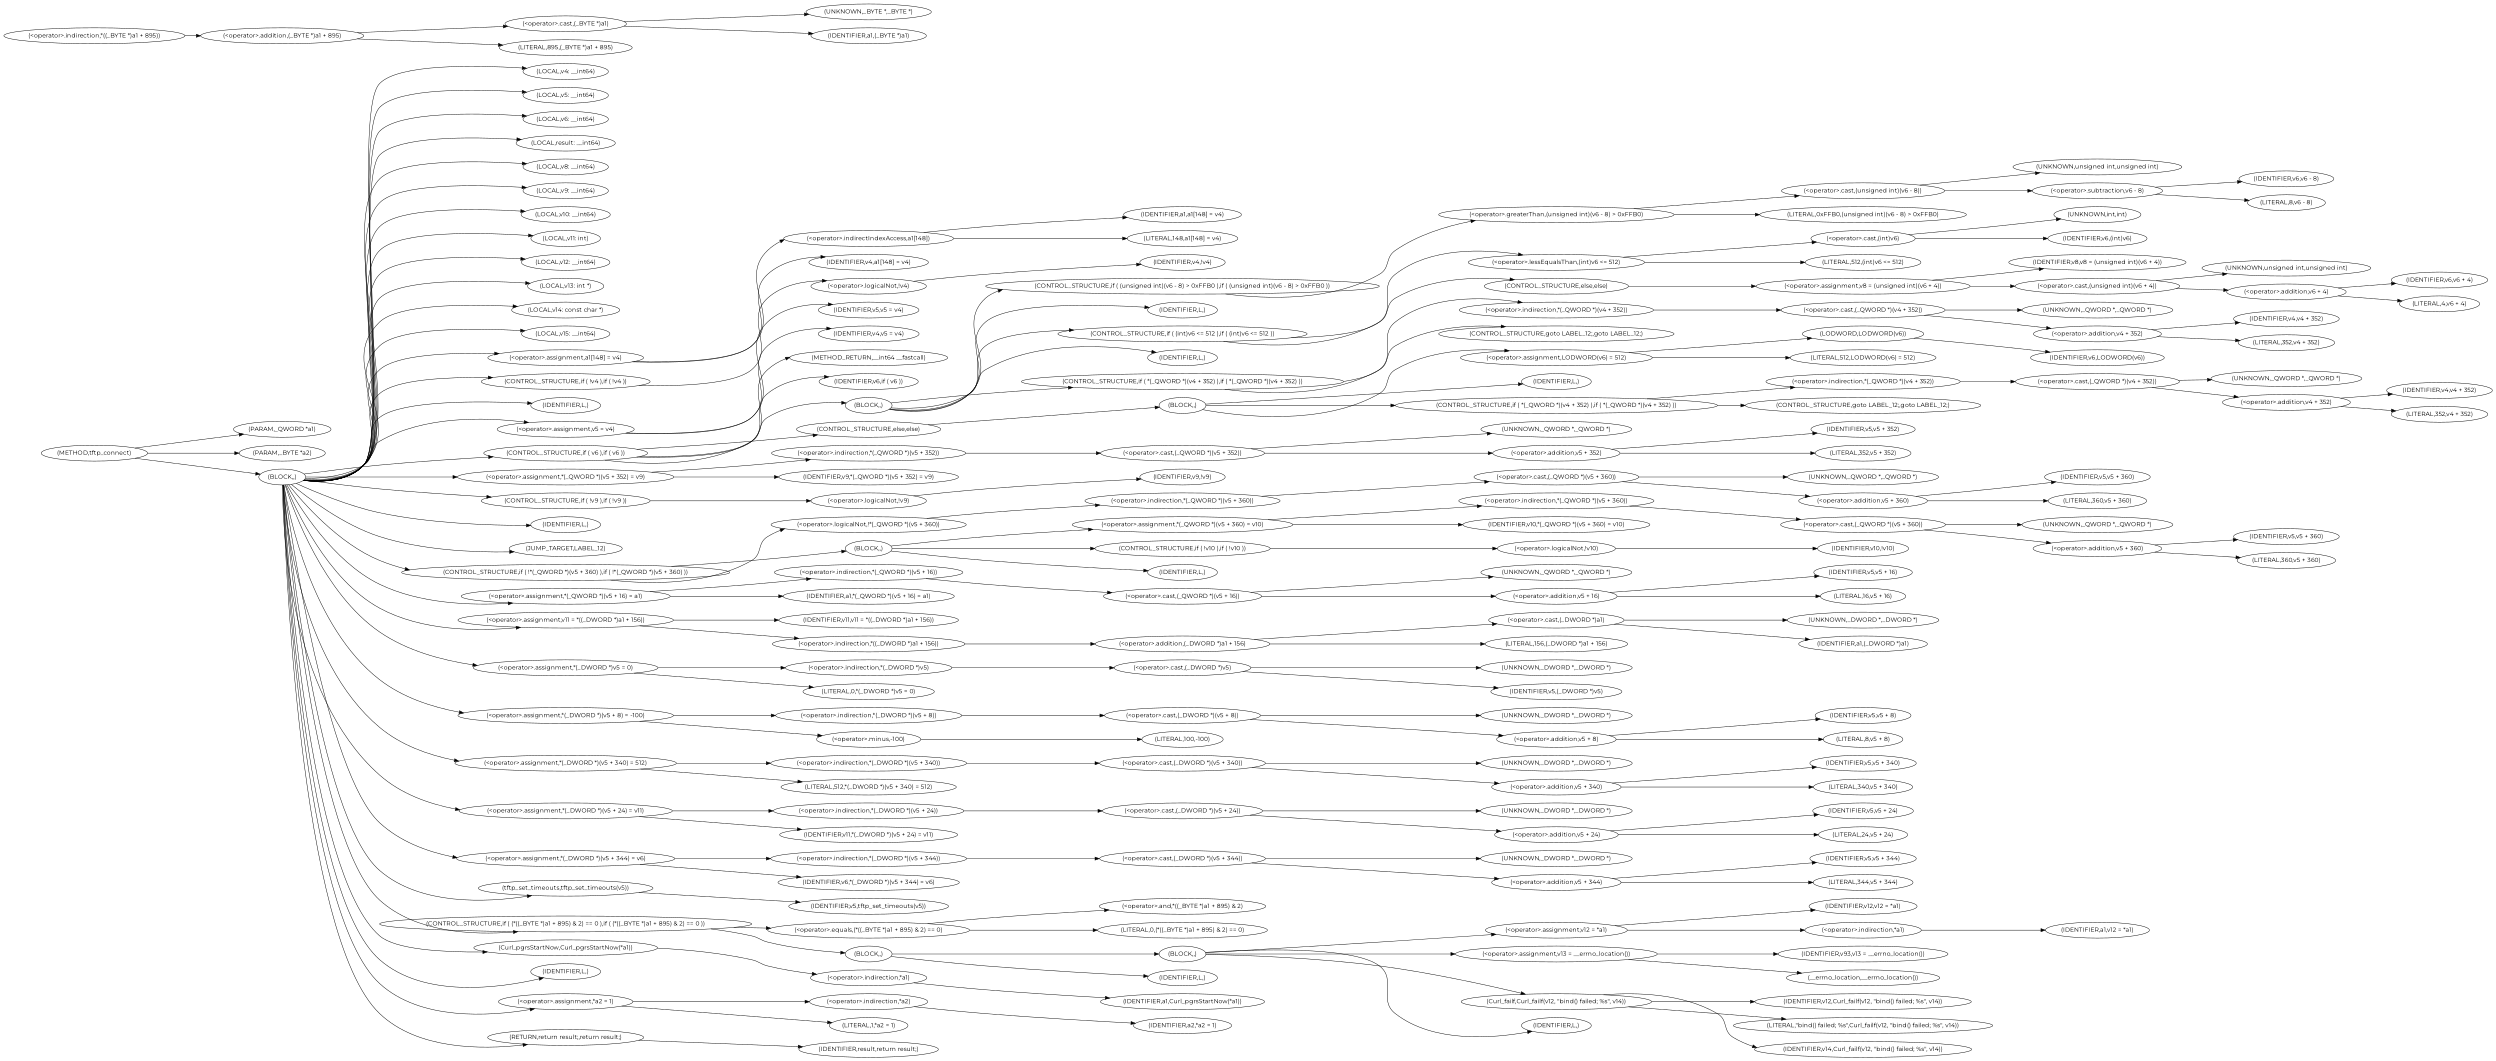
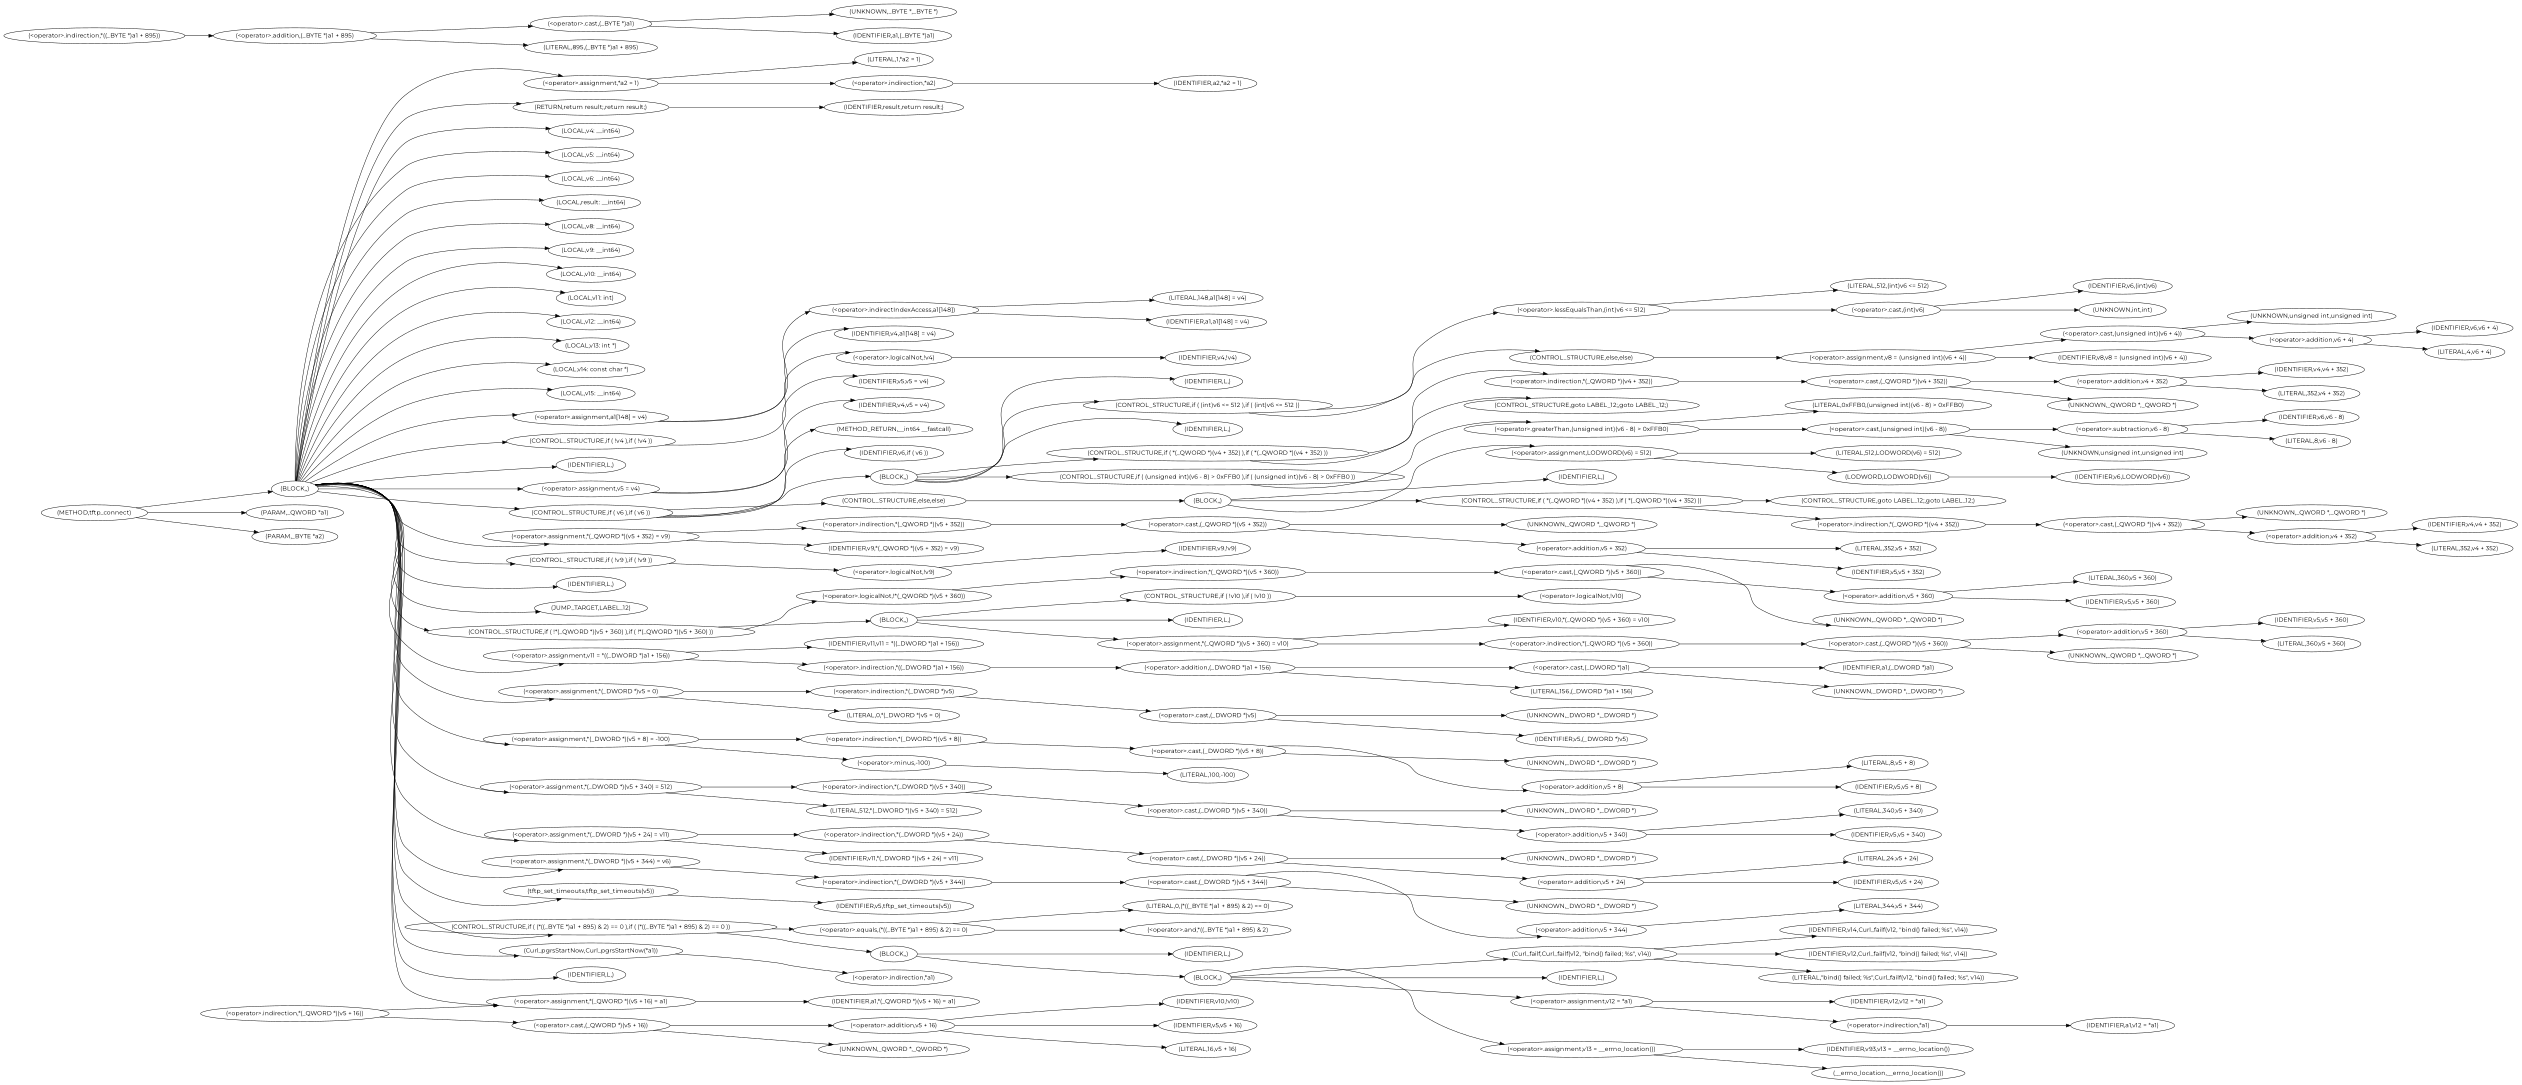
(1714, 549) -> (1050, 1011)
(728, 586) -> (437, 1008)
(1863, 859) -> none
(869, 882) -> none
(1183, 1002) -> none
